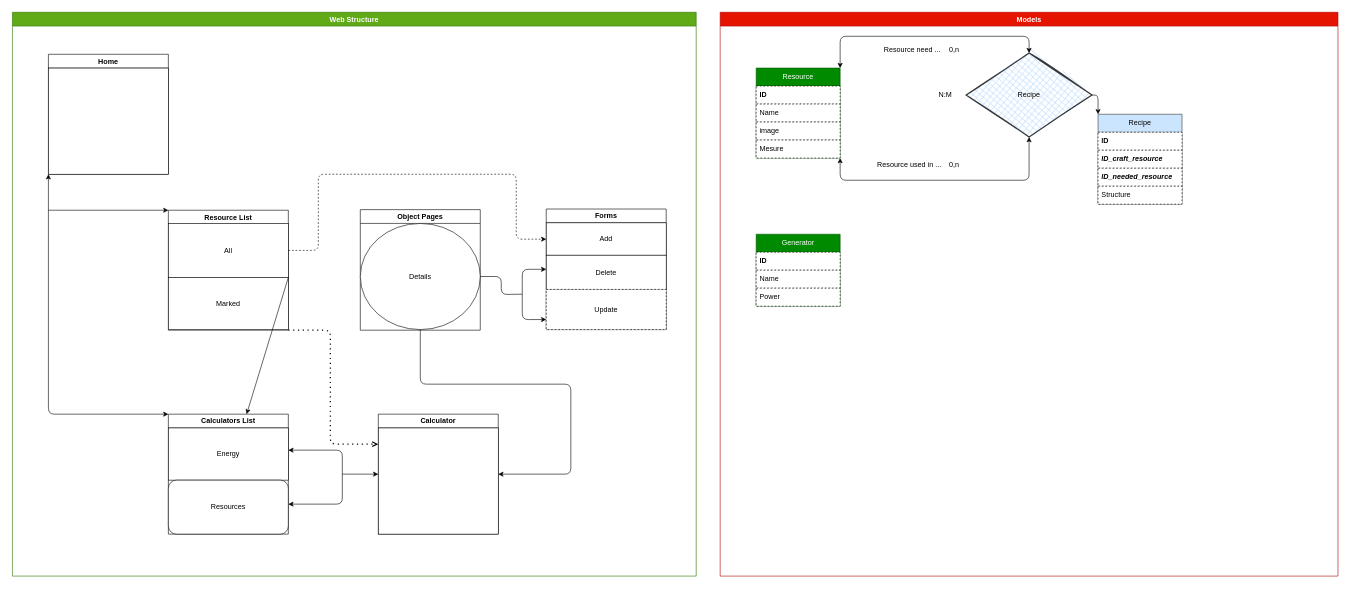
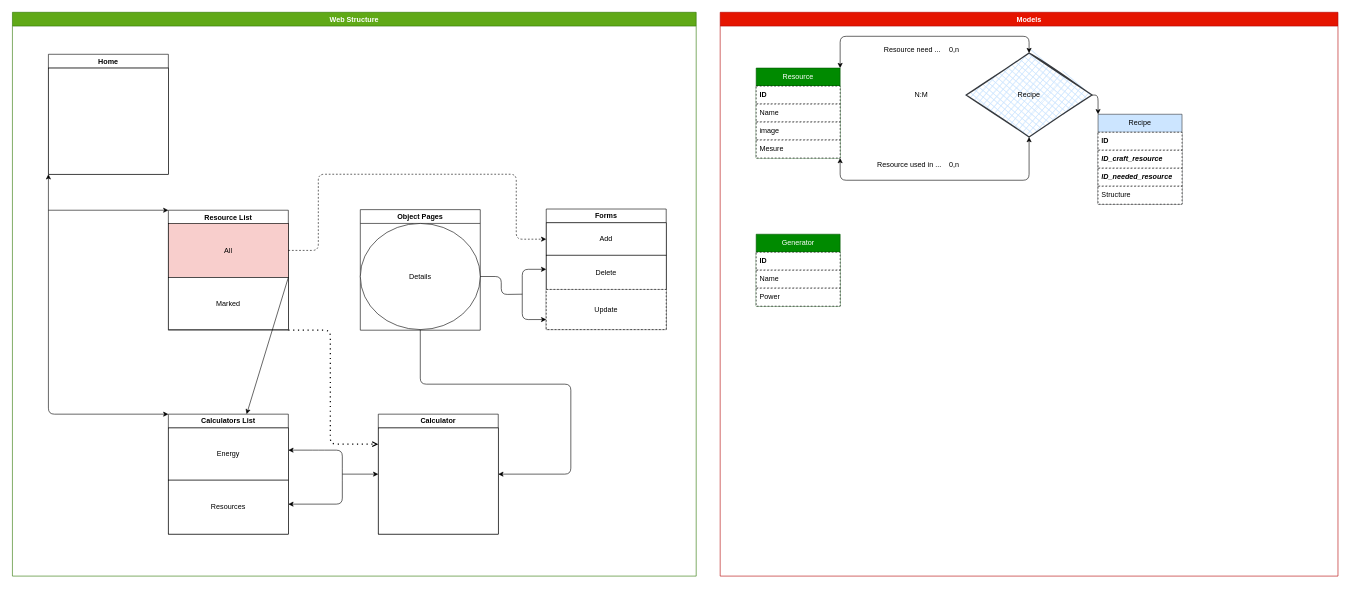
(945, 95) -> (921, 95)
(228, 251) -> (228, 251)
(228, 507) -> (228, 507)
